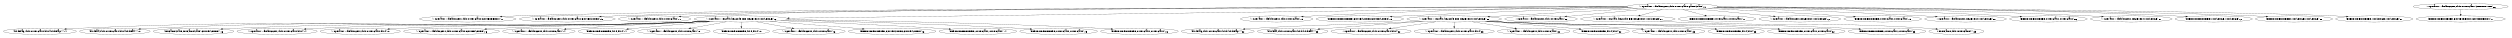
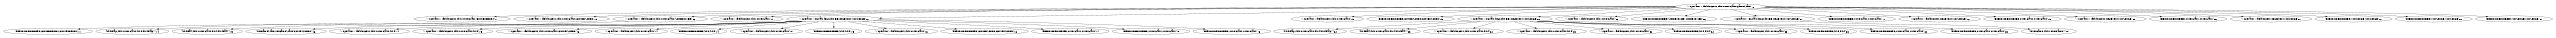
none -> (1185, 9)
none -> (1674, 19)
